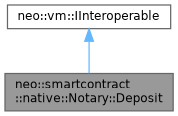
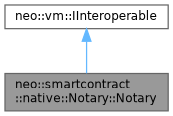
(89, 92) -> (87, 92)
